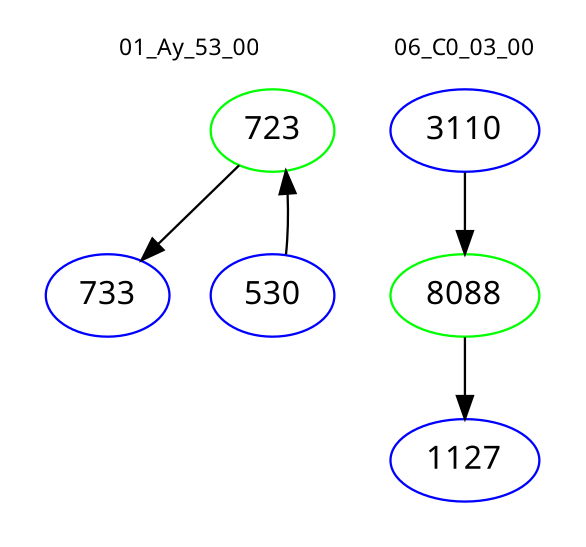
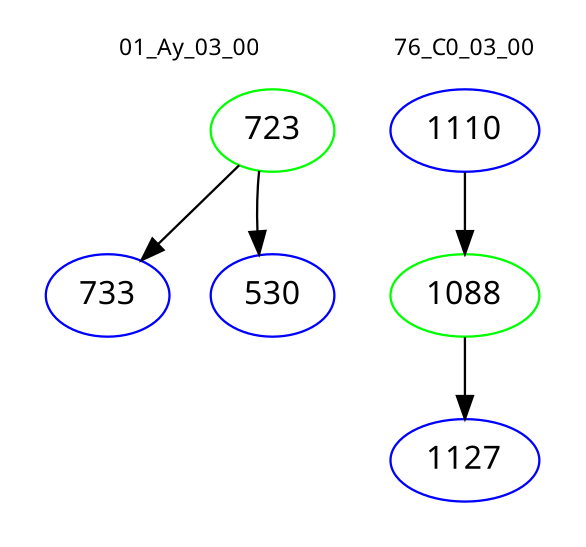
(190, 49) -> (190, 49)
(465, 49) -> (465, 49)
(465, 131) -> (465, 131)
(288, 224) -> (257, 201)
(465, 295) -> (465, 295)
